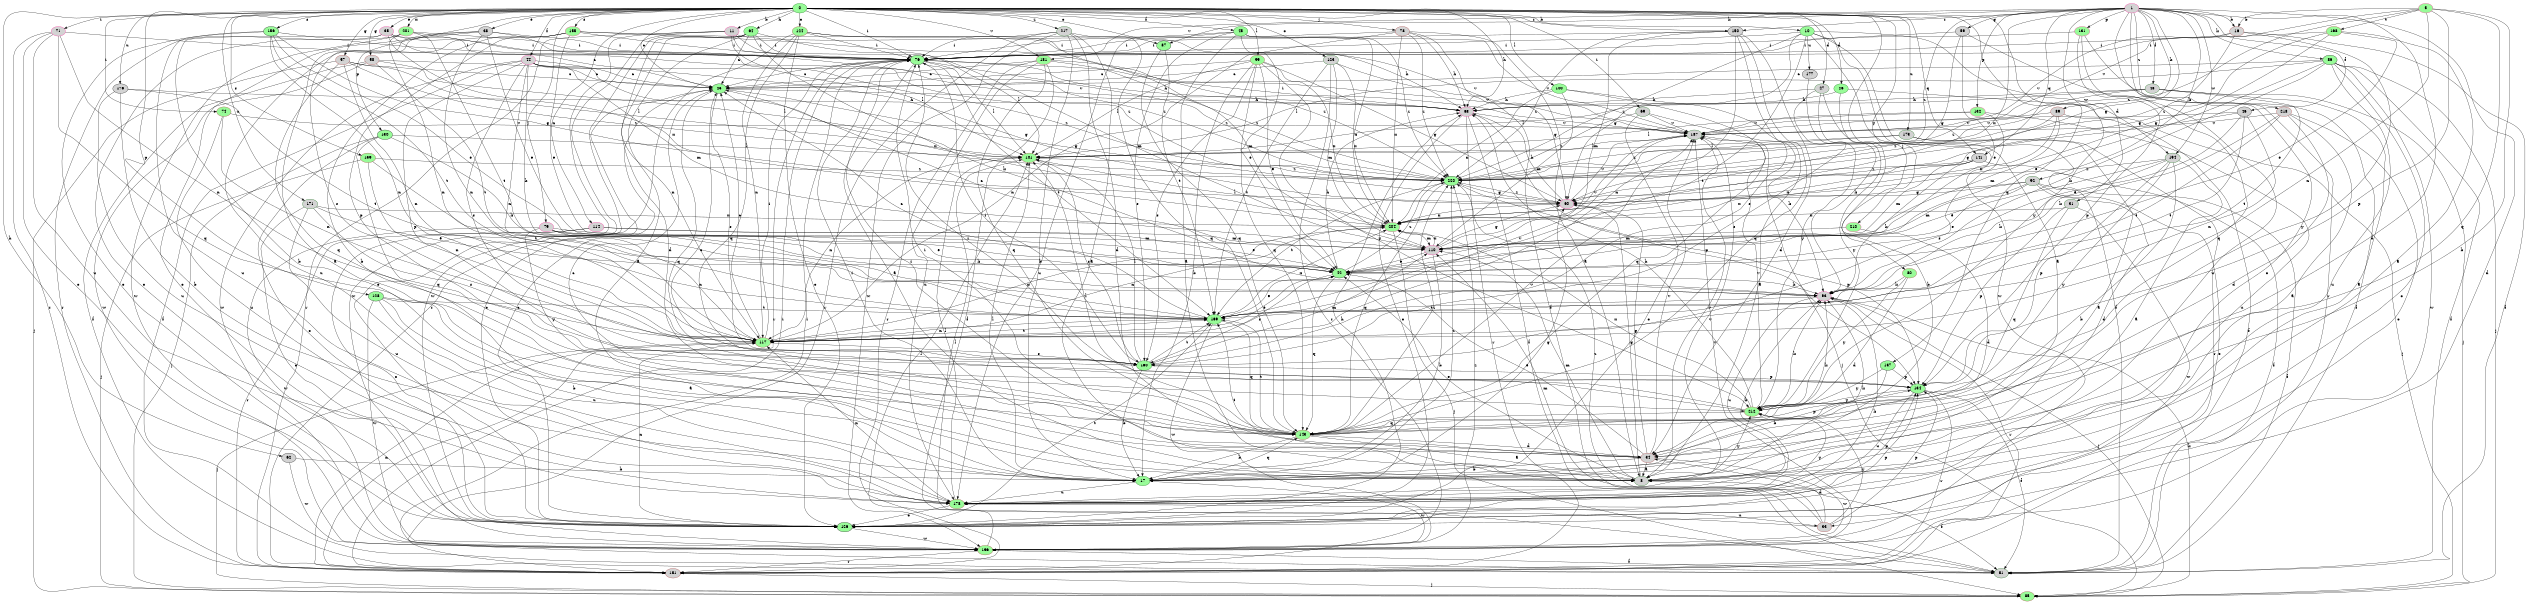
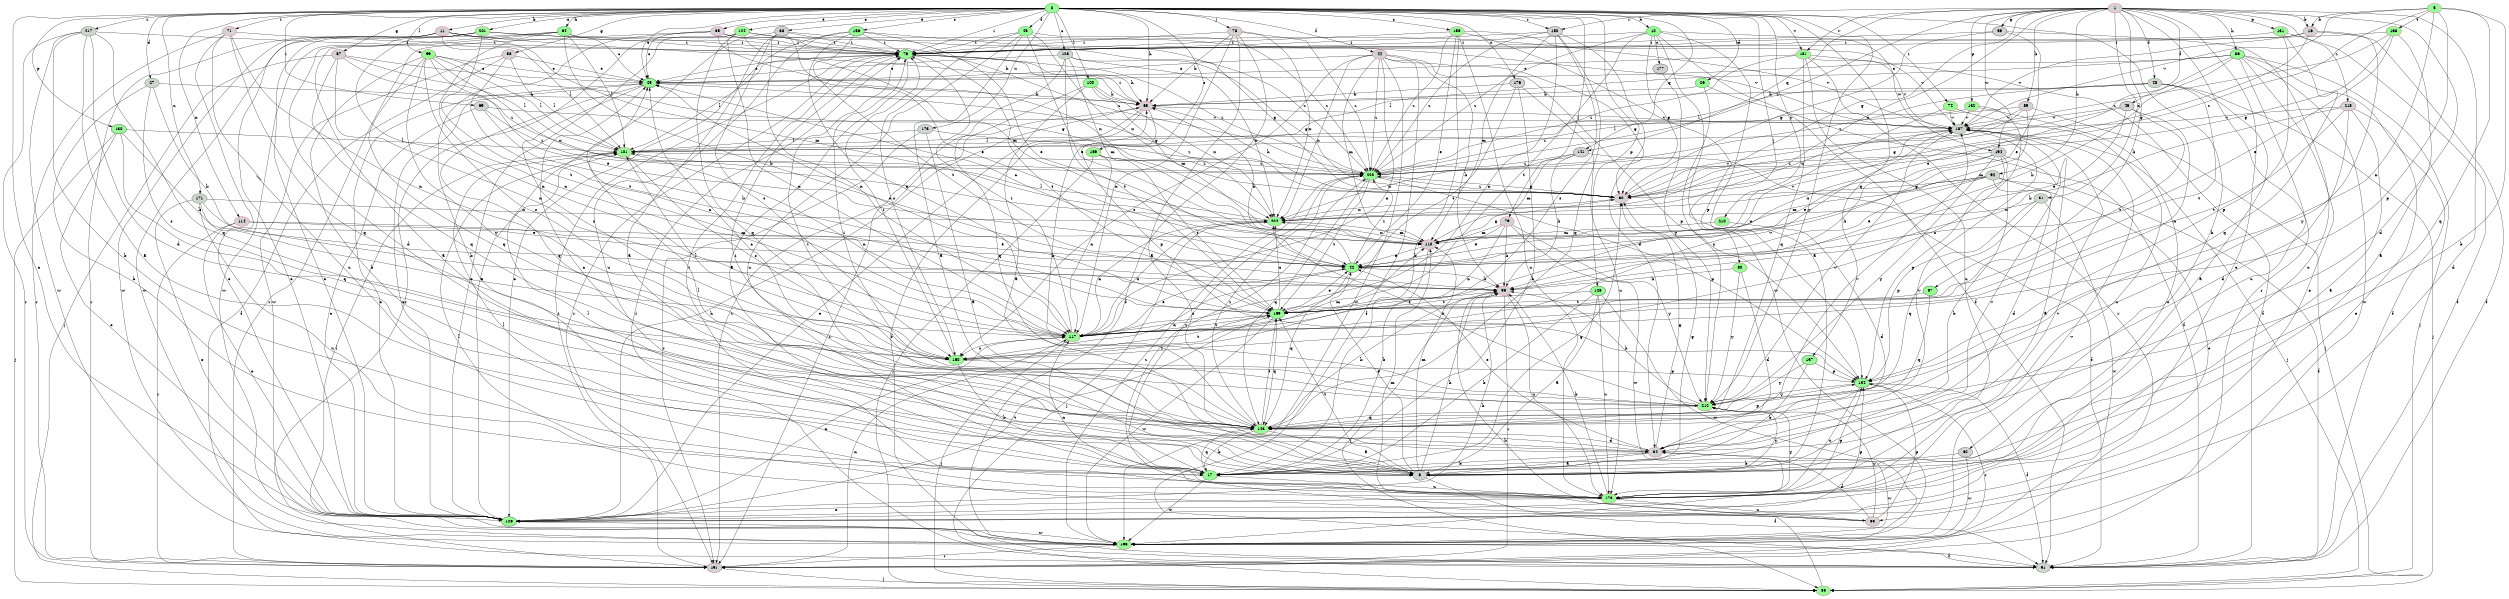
(1017, 16) -> (119, 15)
(1997, 126) -> (2060, 136)
